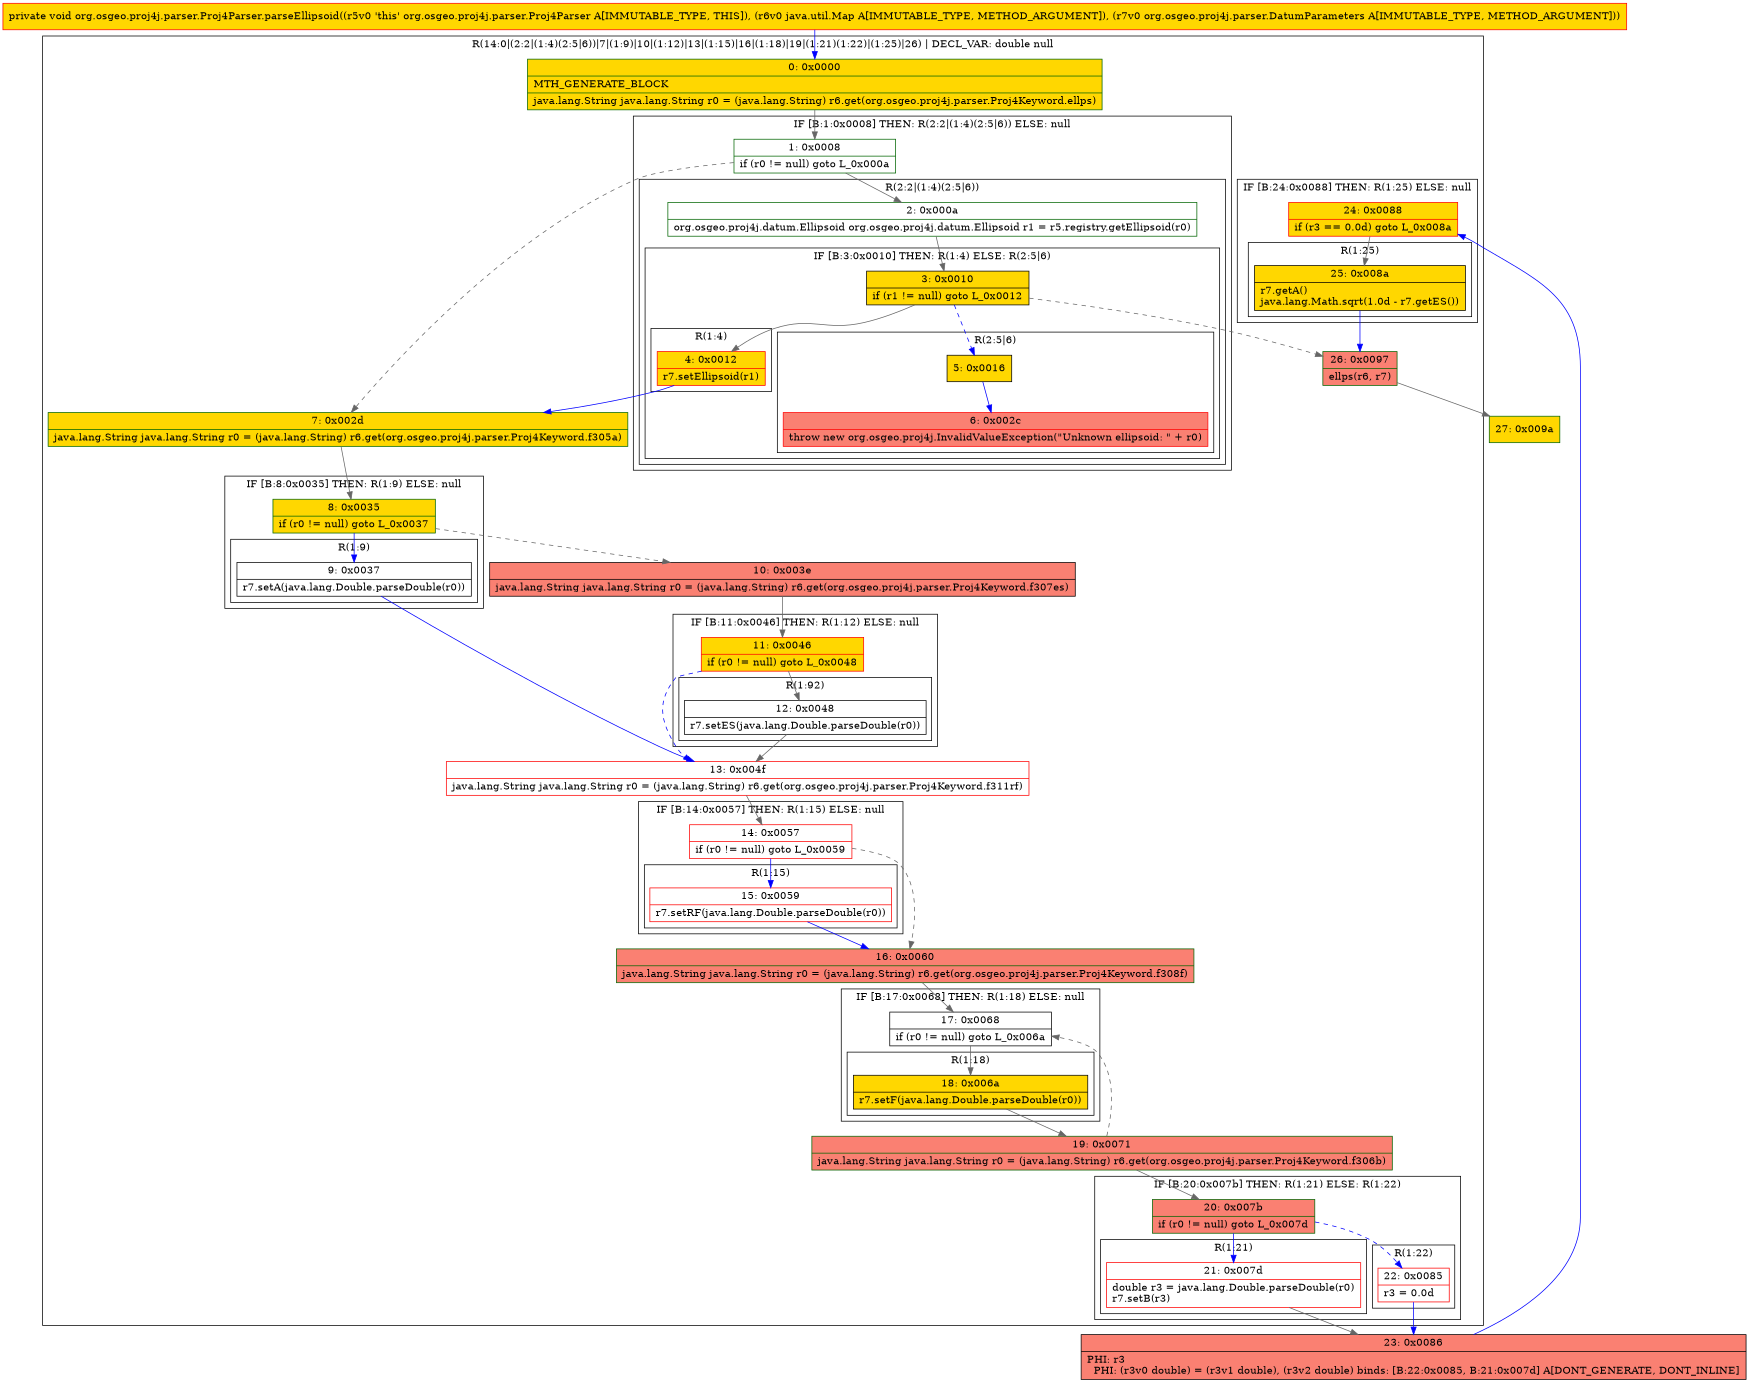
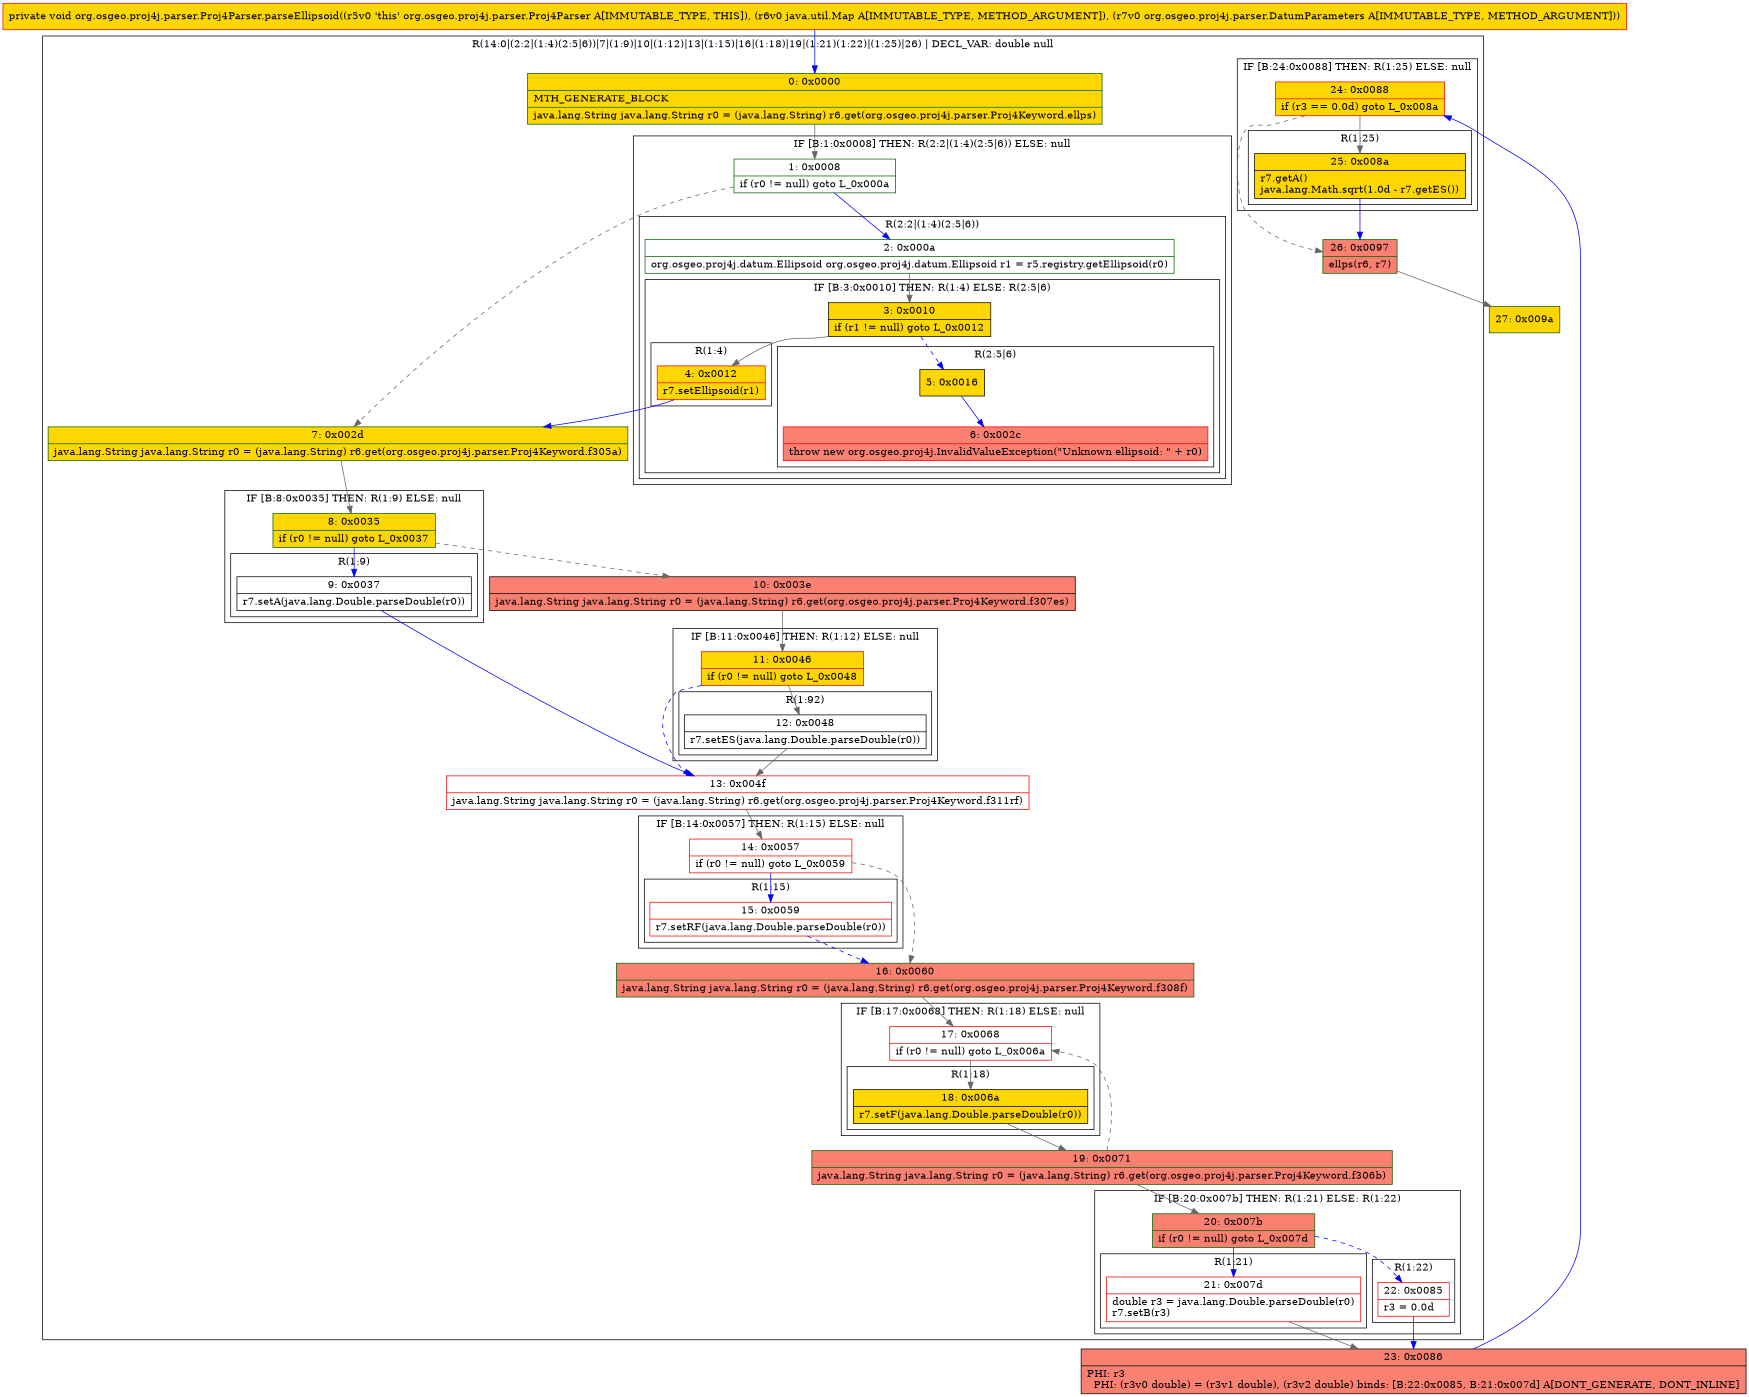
(870, 186) -> (857, 212)
(1174, 320) -> (1242, 203)
(845, 939) -> (845, 953)
(971, 1029) -> (971, 1043)
